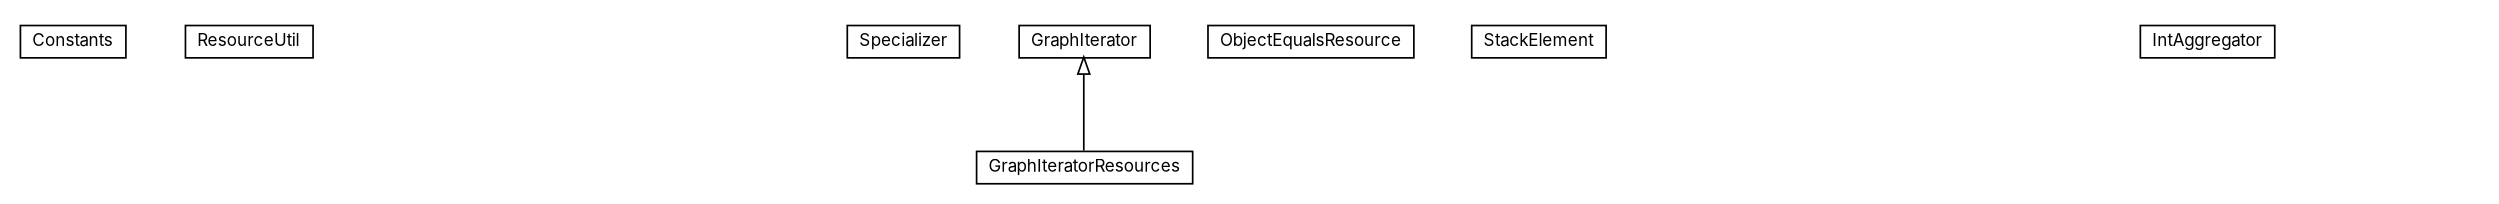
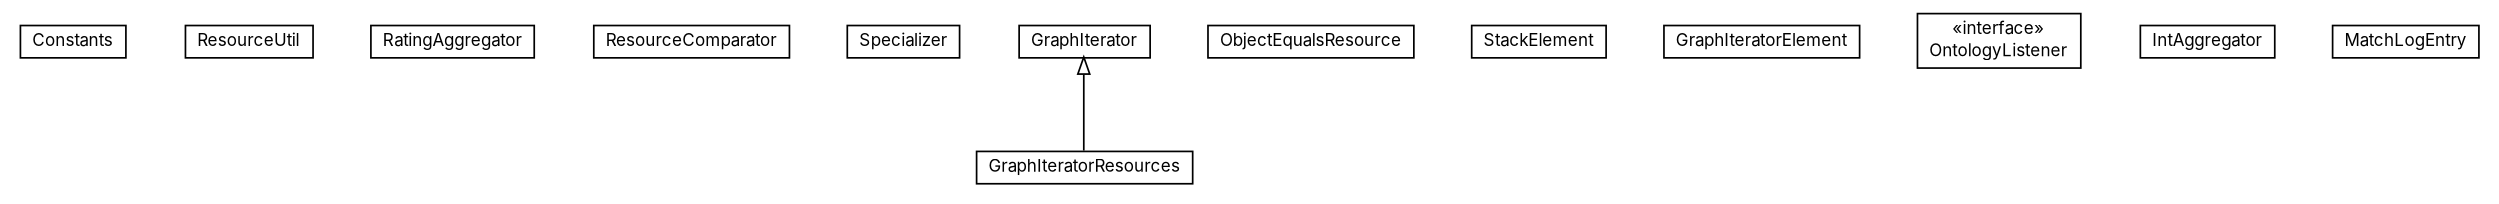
none -> (453, 41)
none -> (691, 41)
none -> (1761, 41)
none -> (1999, 41)
none -> (2406, 41)
